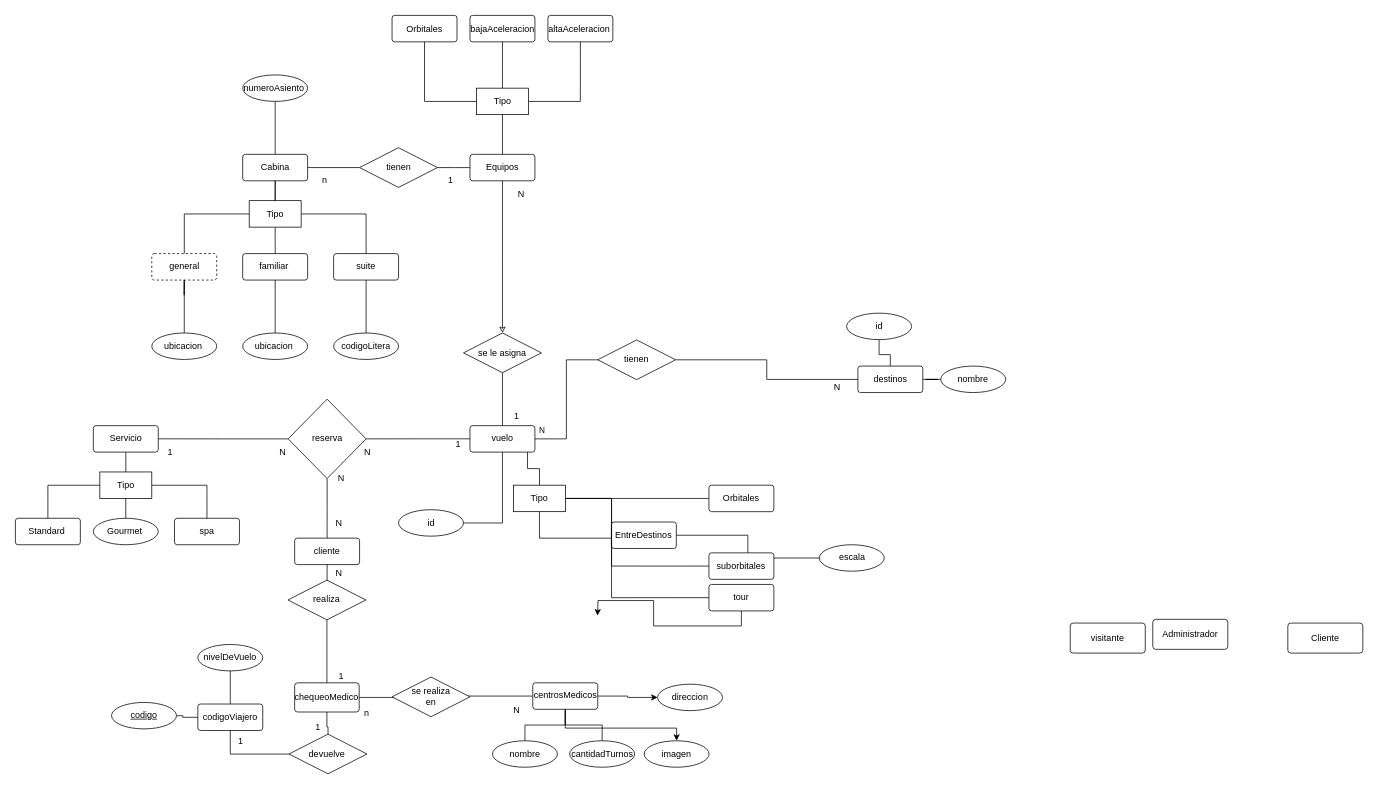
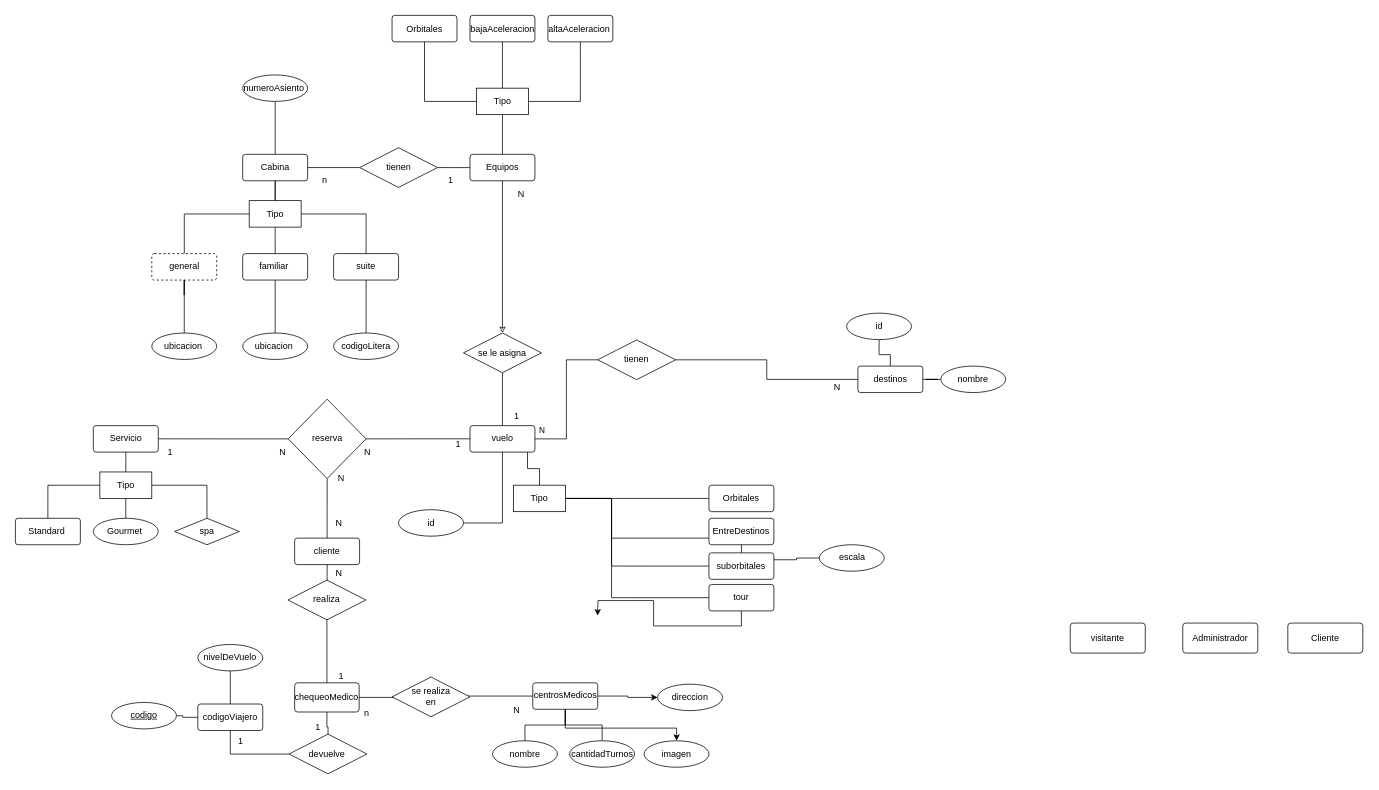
(207, 531) -> (207, 531)
(644, 535) -> (741, 531)
(1190, 634) -> (1220, 638)
